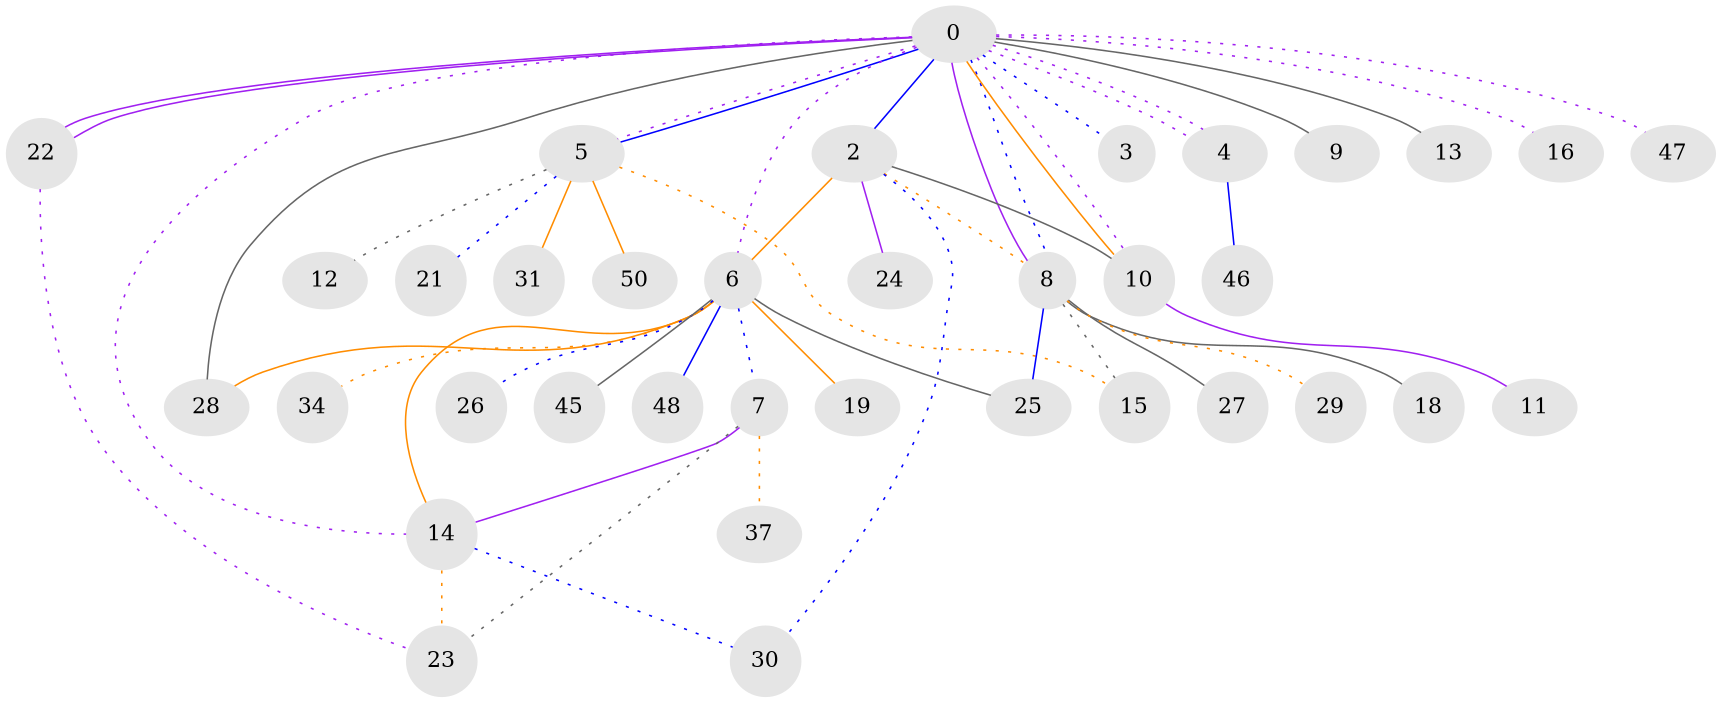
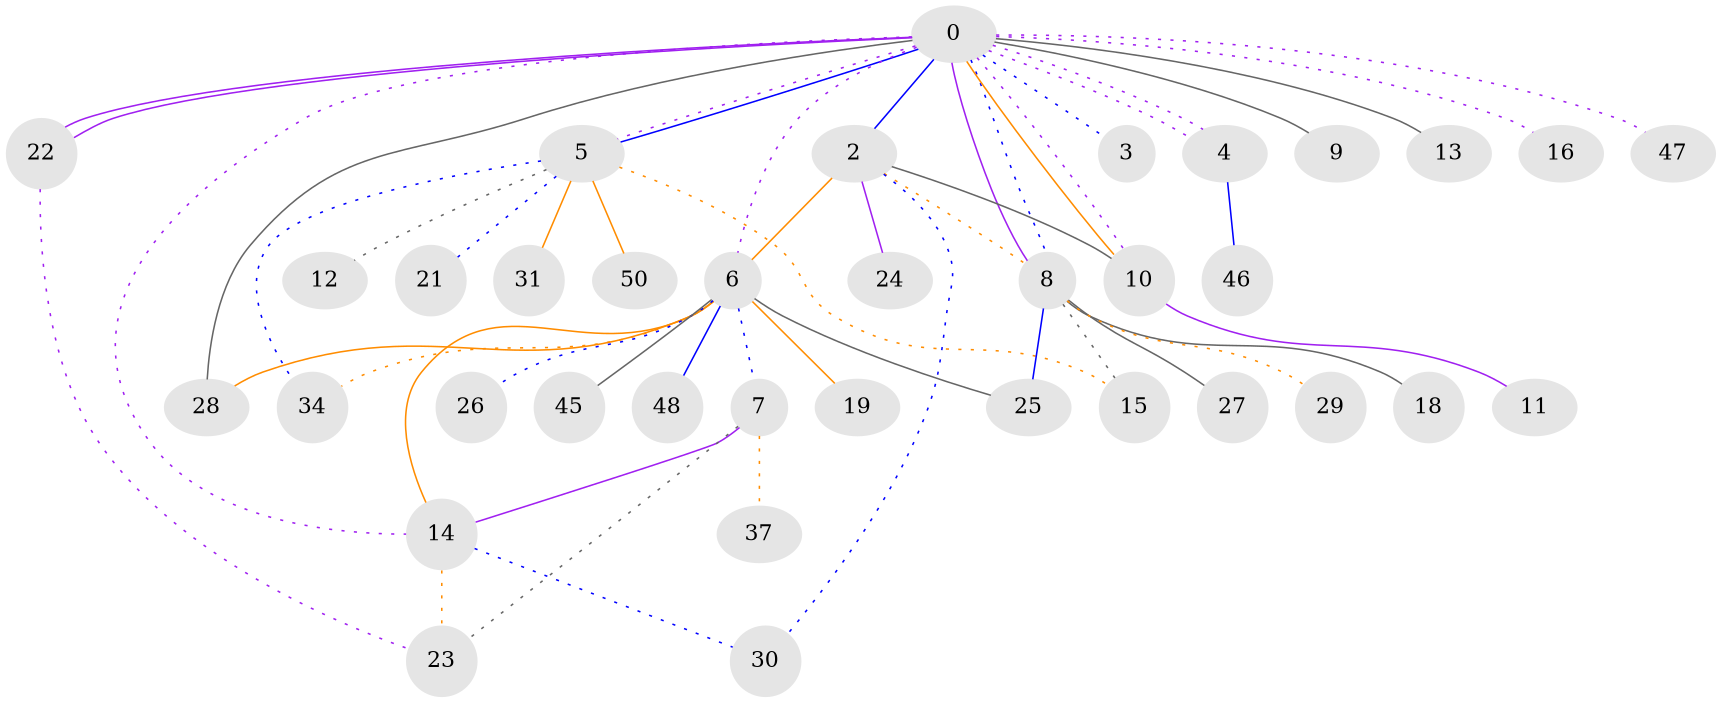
none -> (331, 209)
